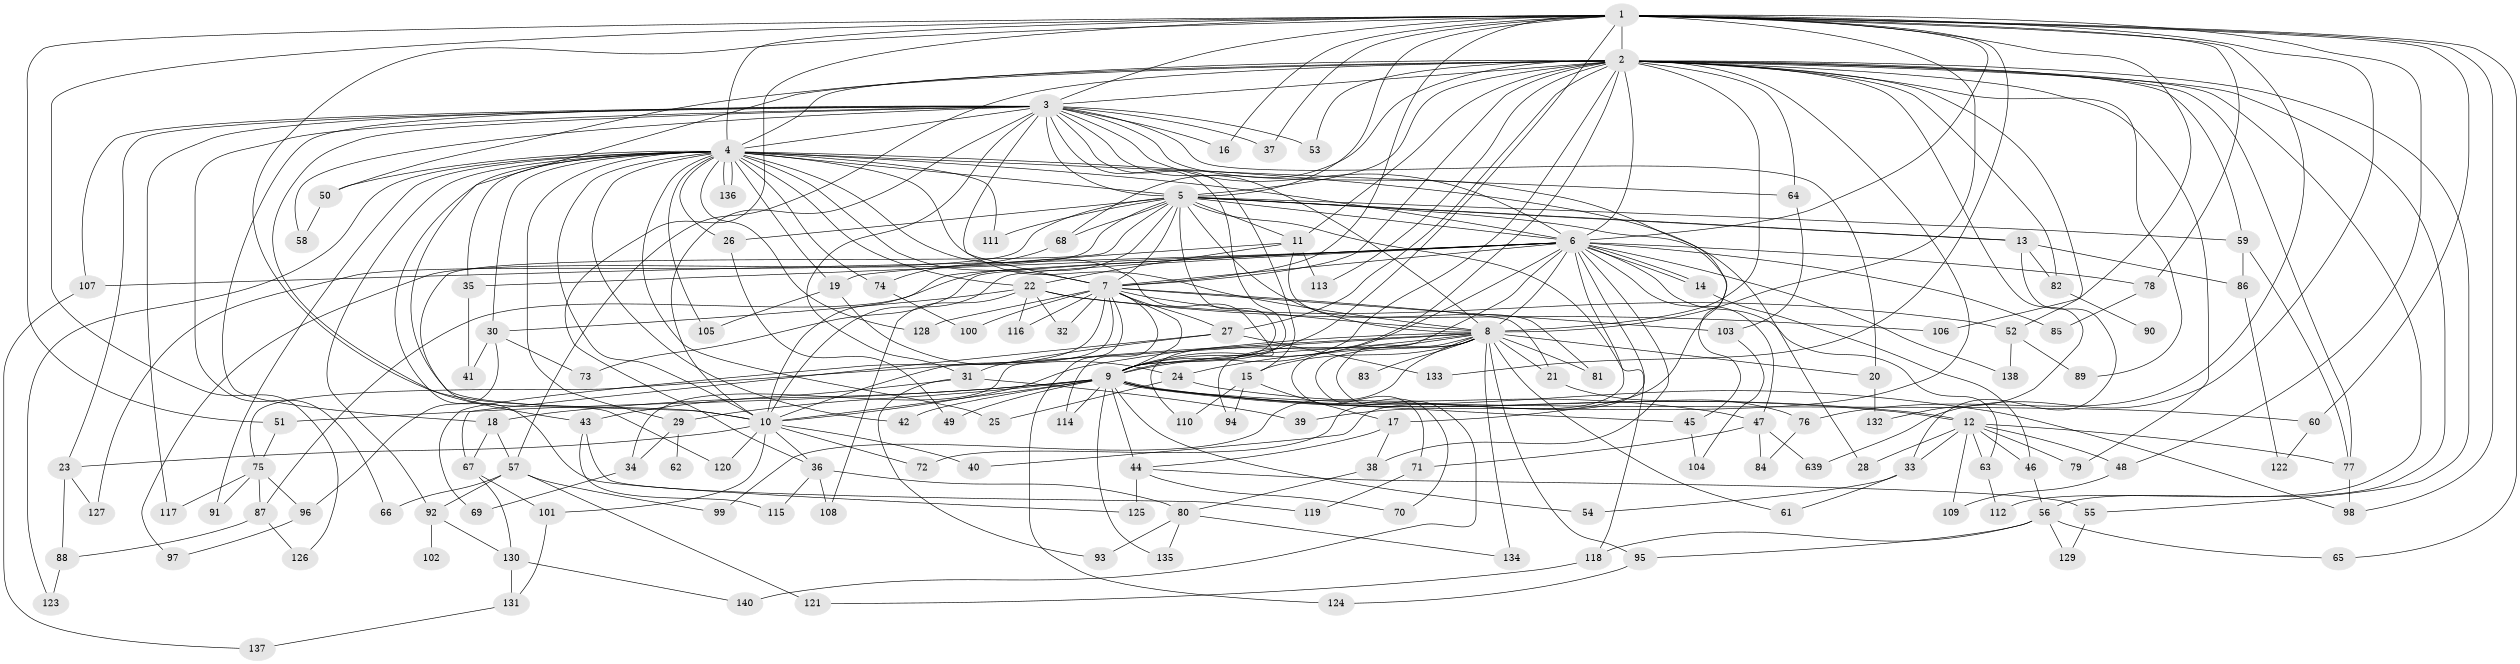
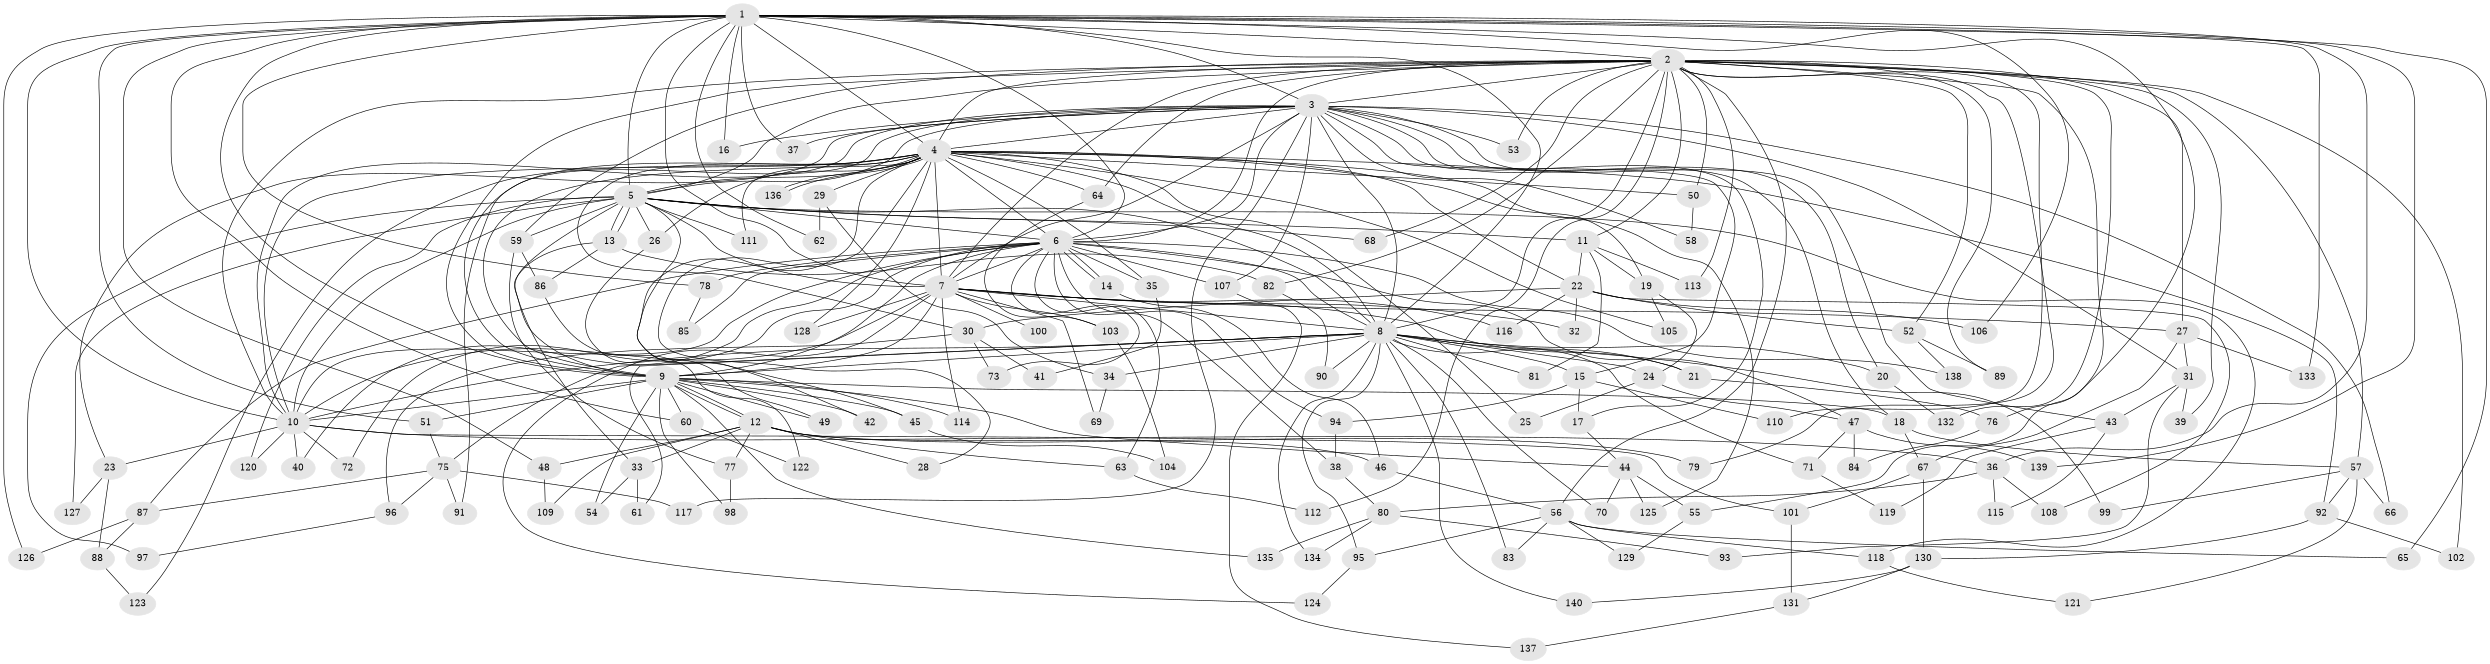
(2461, 53) -> (699, 154)
(2188, 94) -> (2235, 107)
(880, 287) -> none
none -> (1351, 355)
(893, 398) -> none
(1383, 445) -> (1336, 446)
(1814, 468) -> (2039, 468)
none -> (1533, 536)
